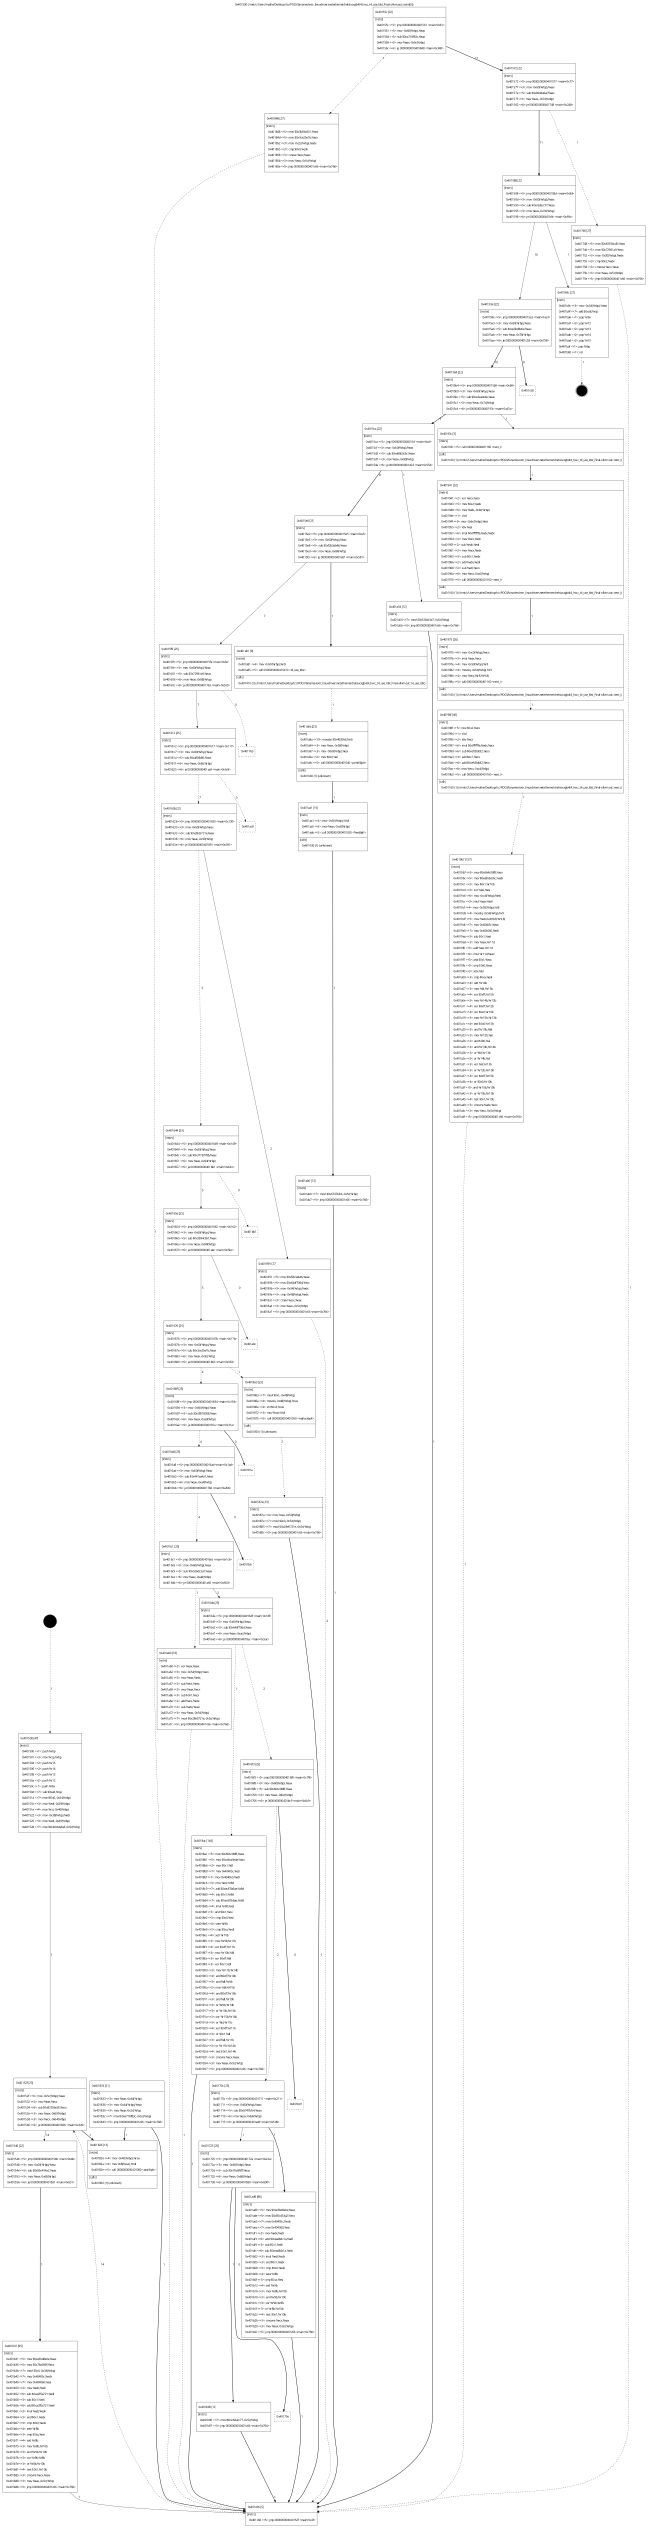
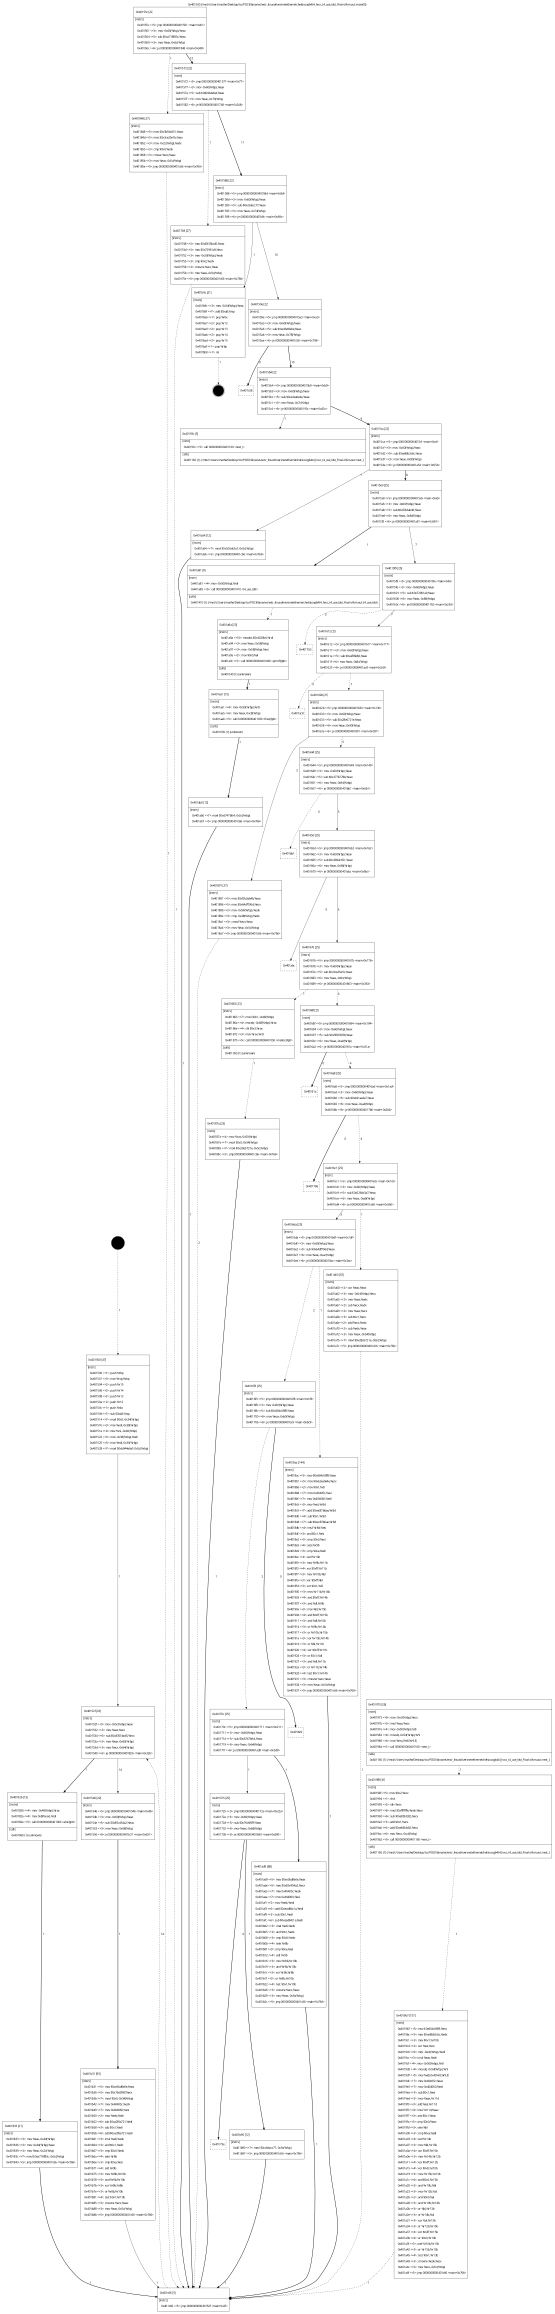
(531, 539) -> none
(125, 2133) -> (41, 1980)
